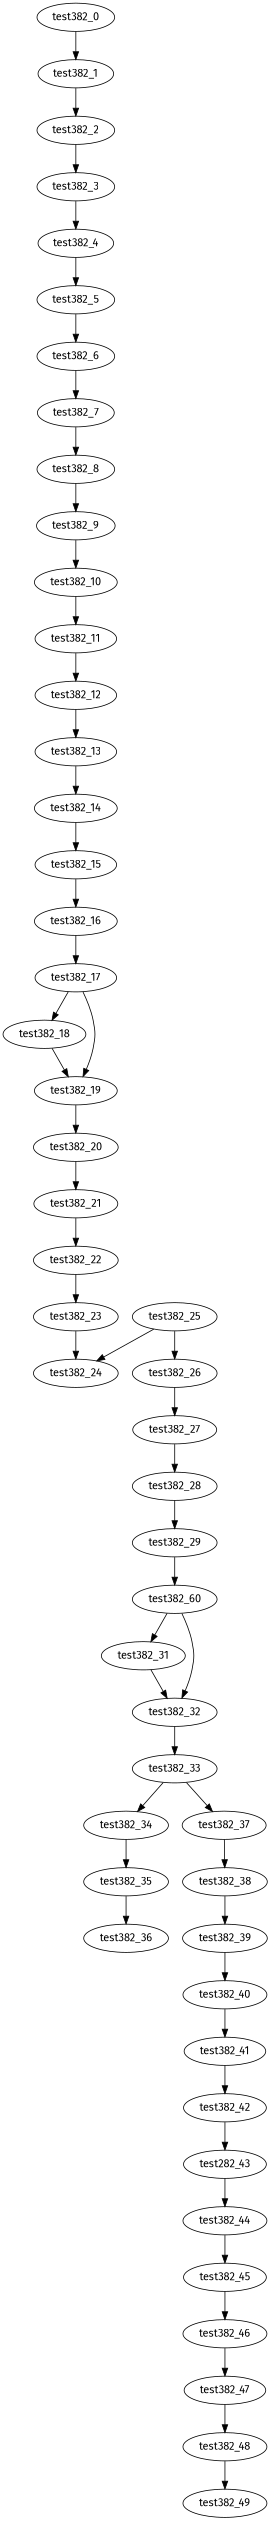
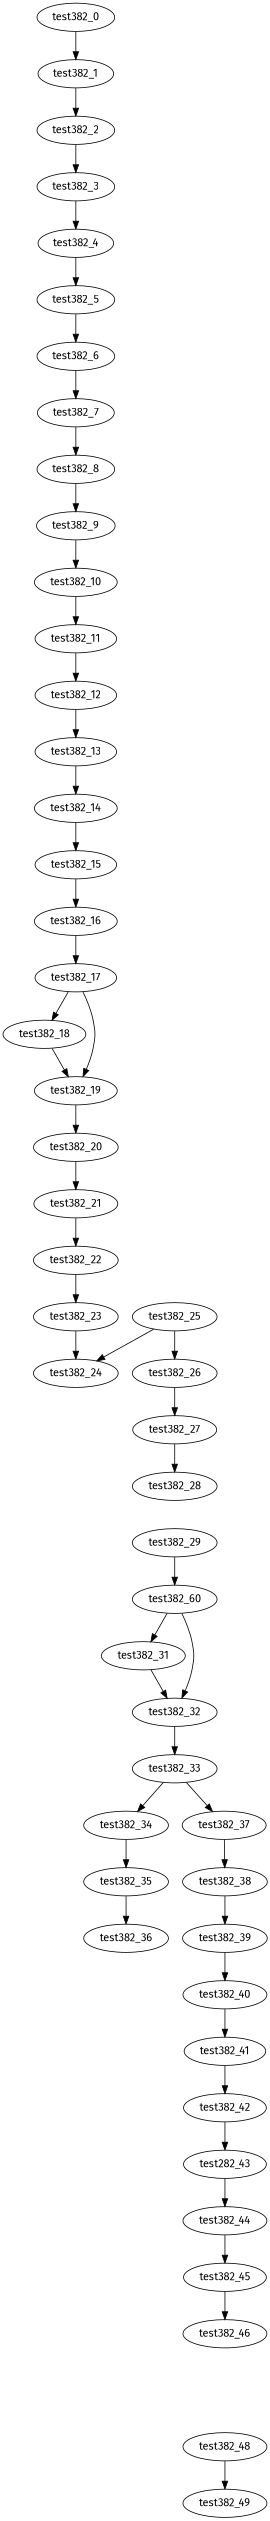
(175, 1511) -> none
(225, 2390) -> none
